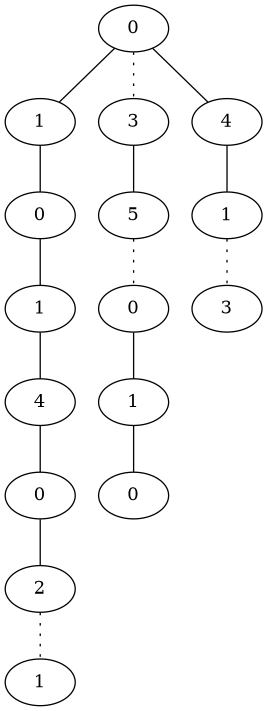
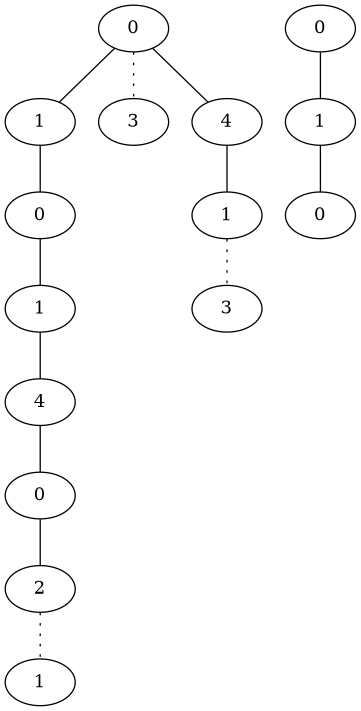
(134, 215) -> none
